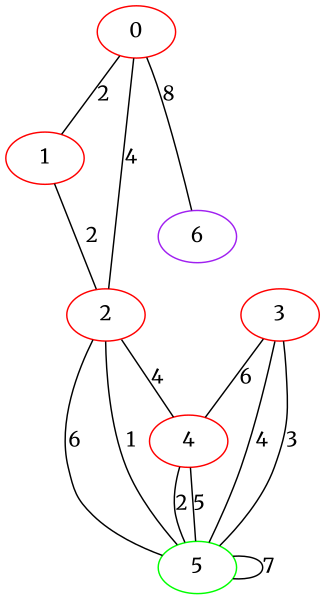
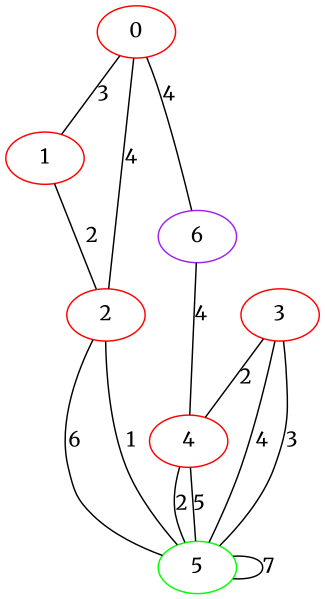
(104, 95) -> (104, 95)
(169, 95) -> (169, 95)
(147, 378) -> (193, 339)
(246, 378) -> (246, 378)
